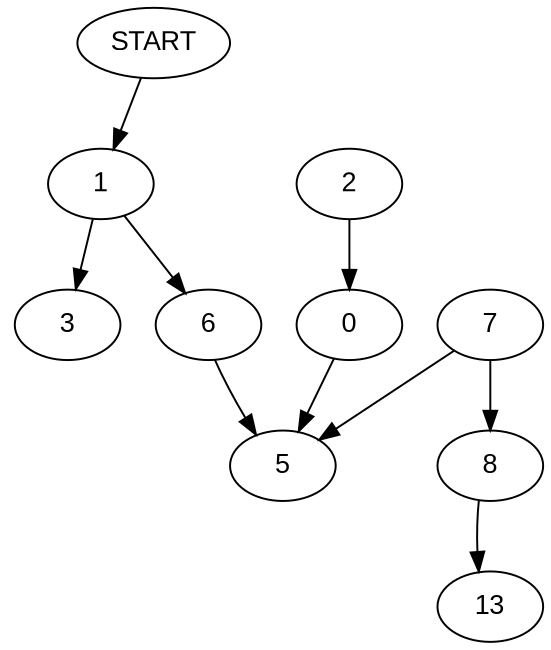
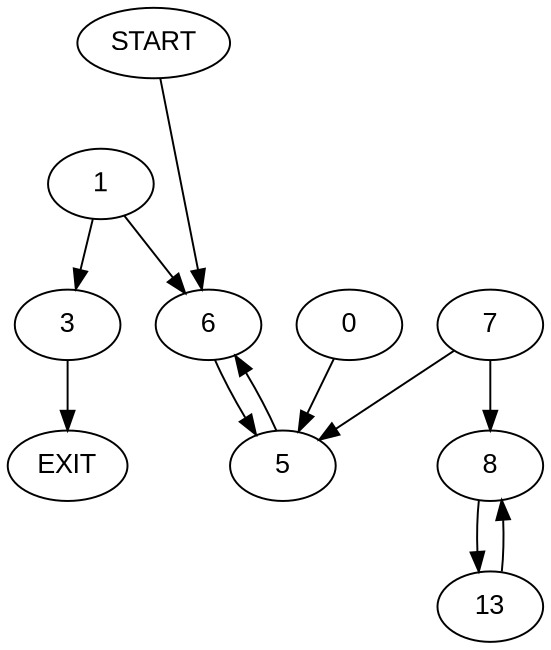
(131, 104) -> (179, 174)
(349, 184) -> none
none -> (262, 401)
none -> (68, 466)
none -> (503, 546)
